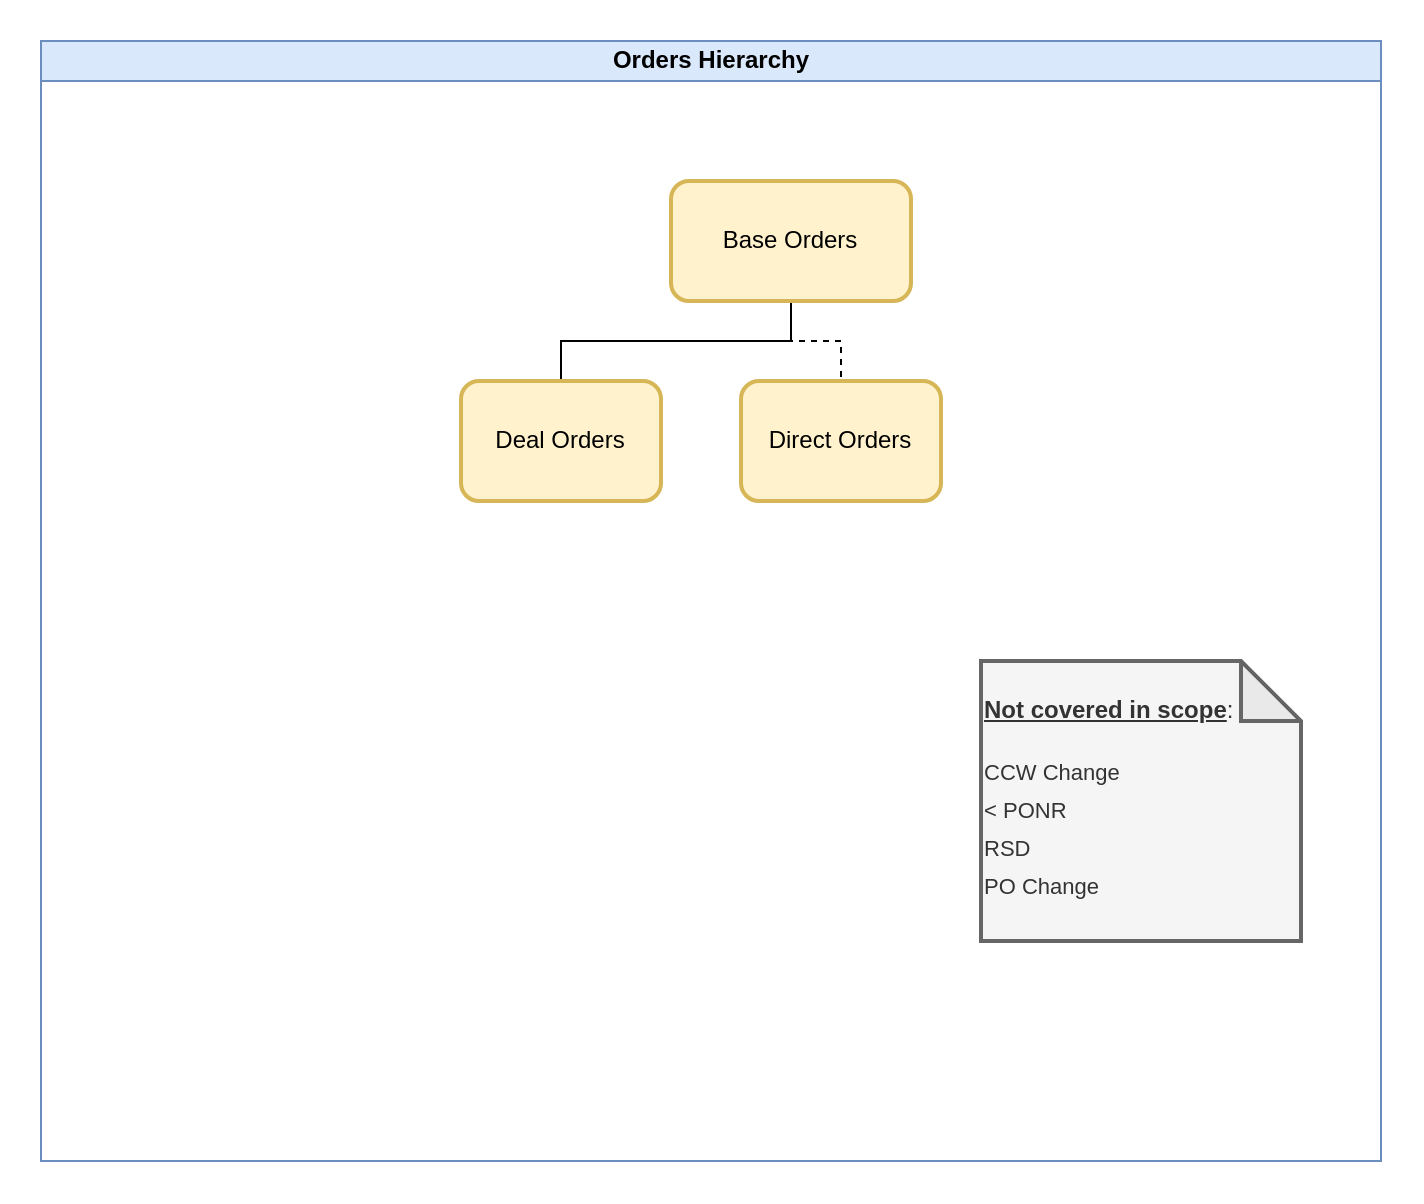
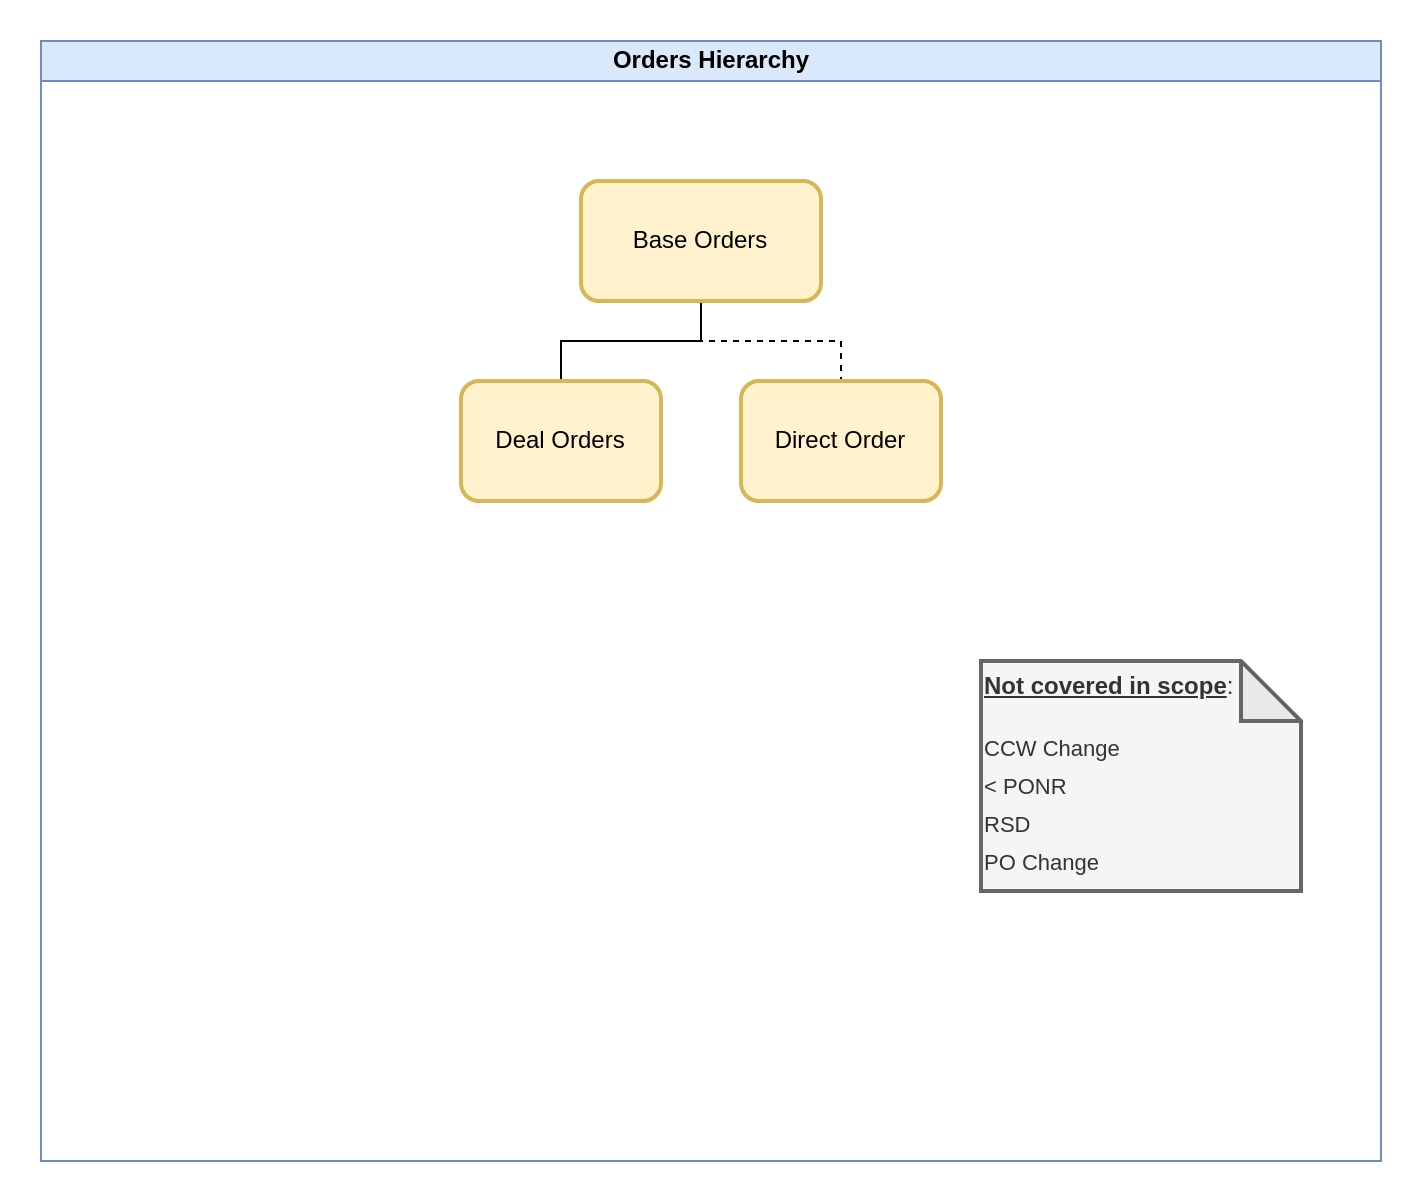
(791, 241) -> (701, 241)
(841, 441) -> (841, 441)
(1141, 801) -> (1141, 776)
